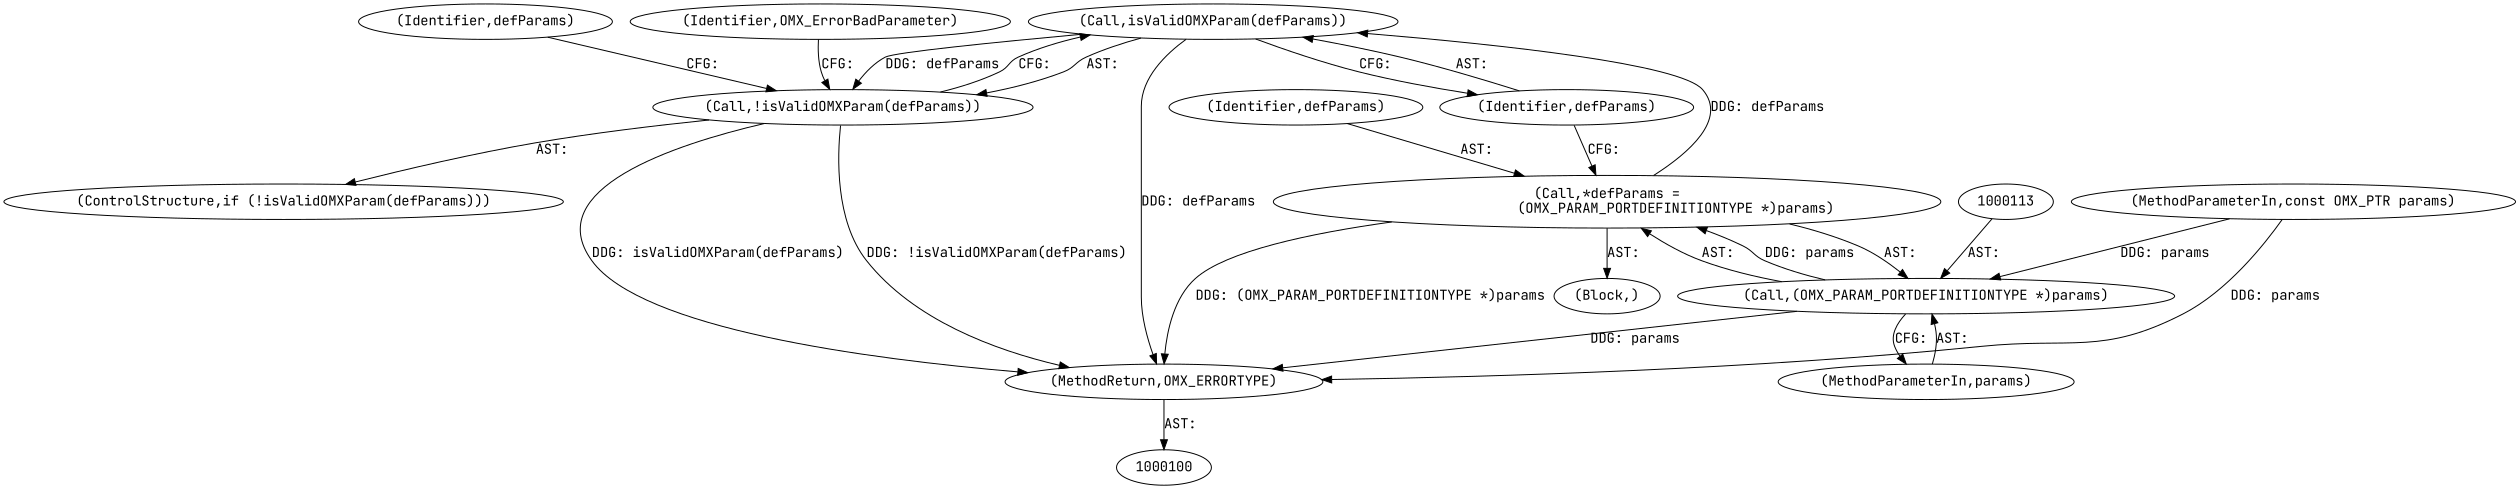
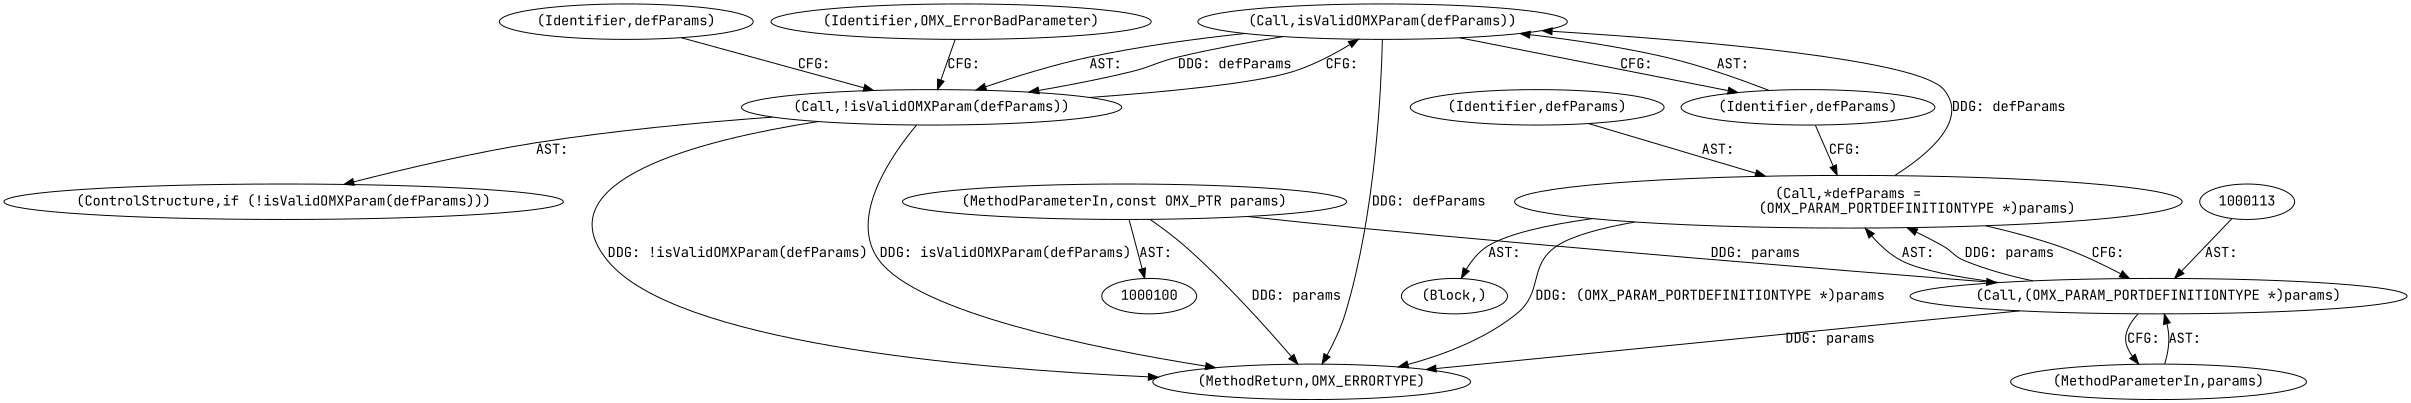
(1904, 253) -> (2112, 253)
(1164, 420) -> (1136, 244)
